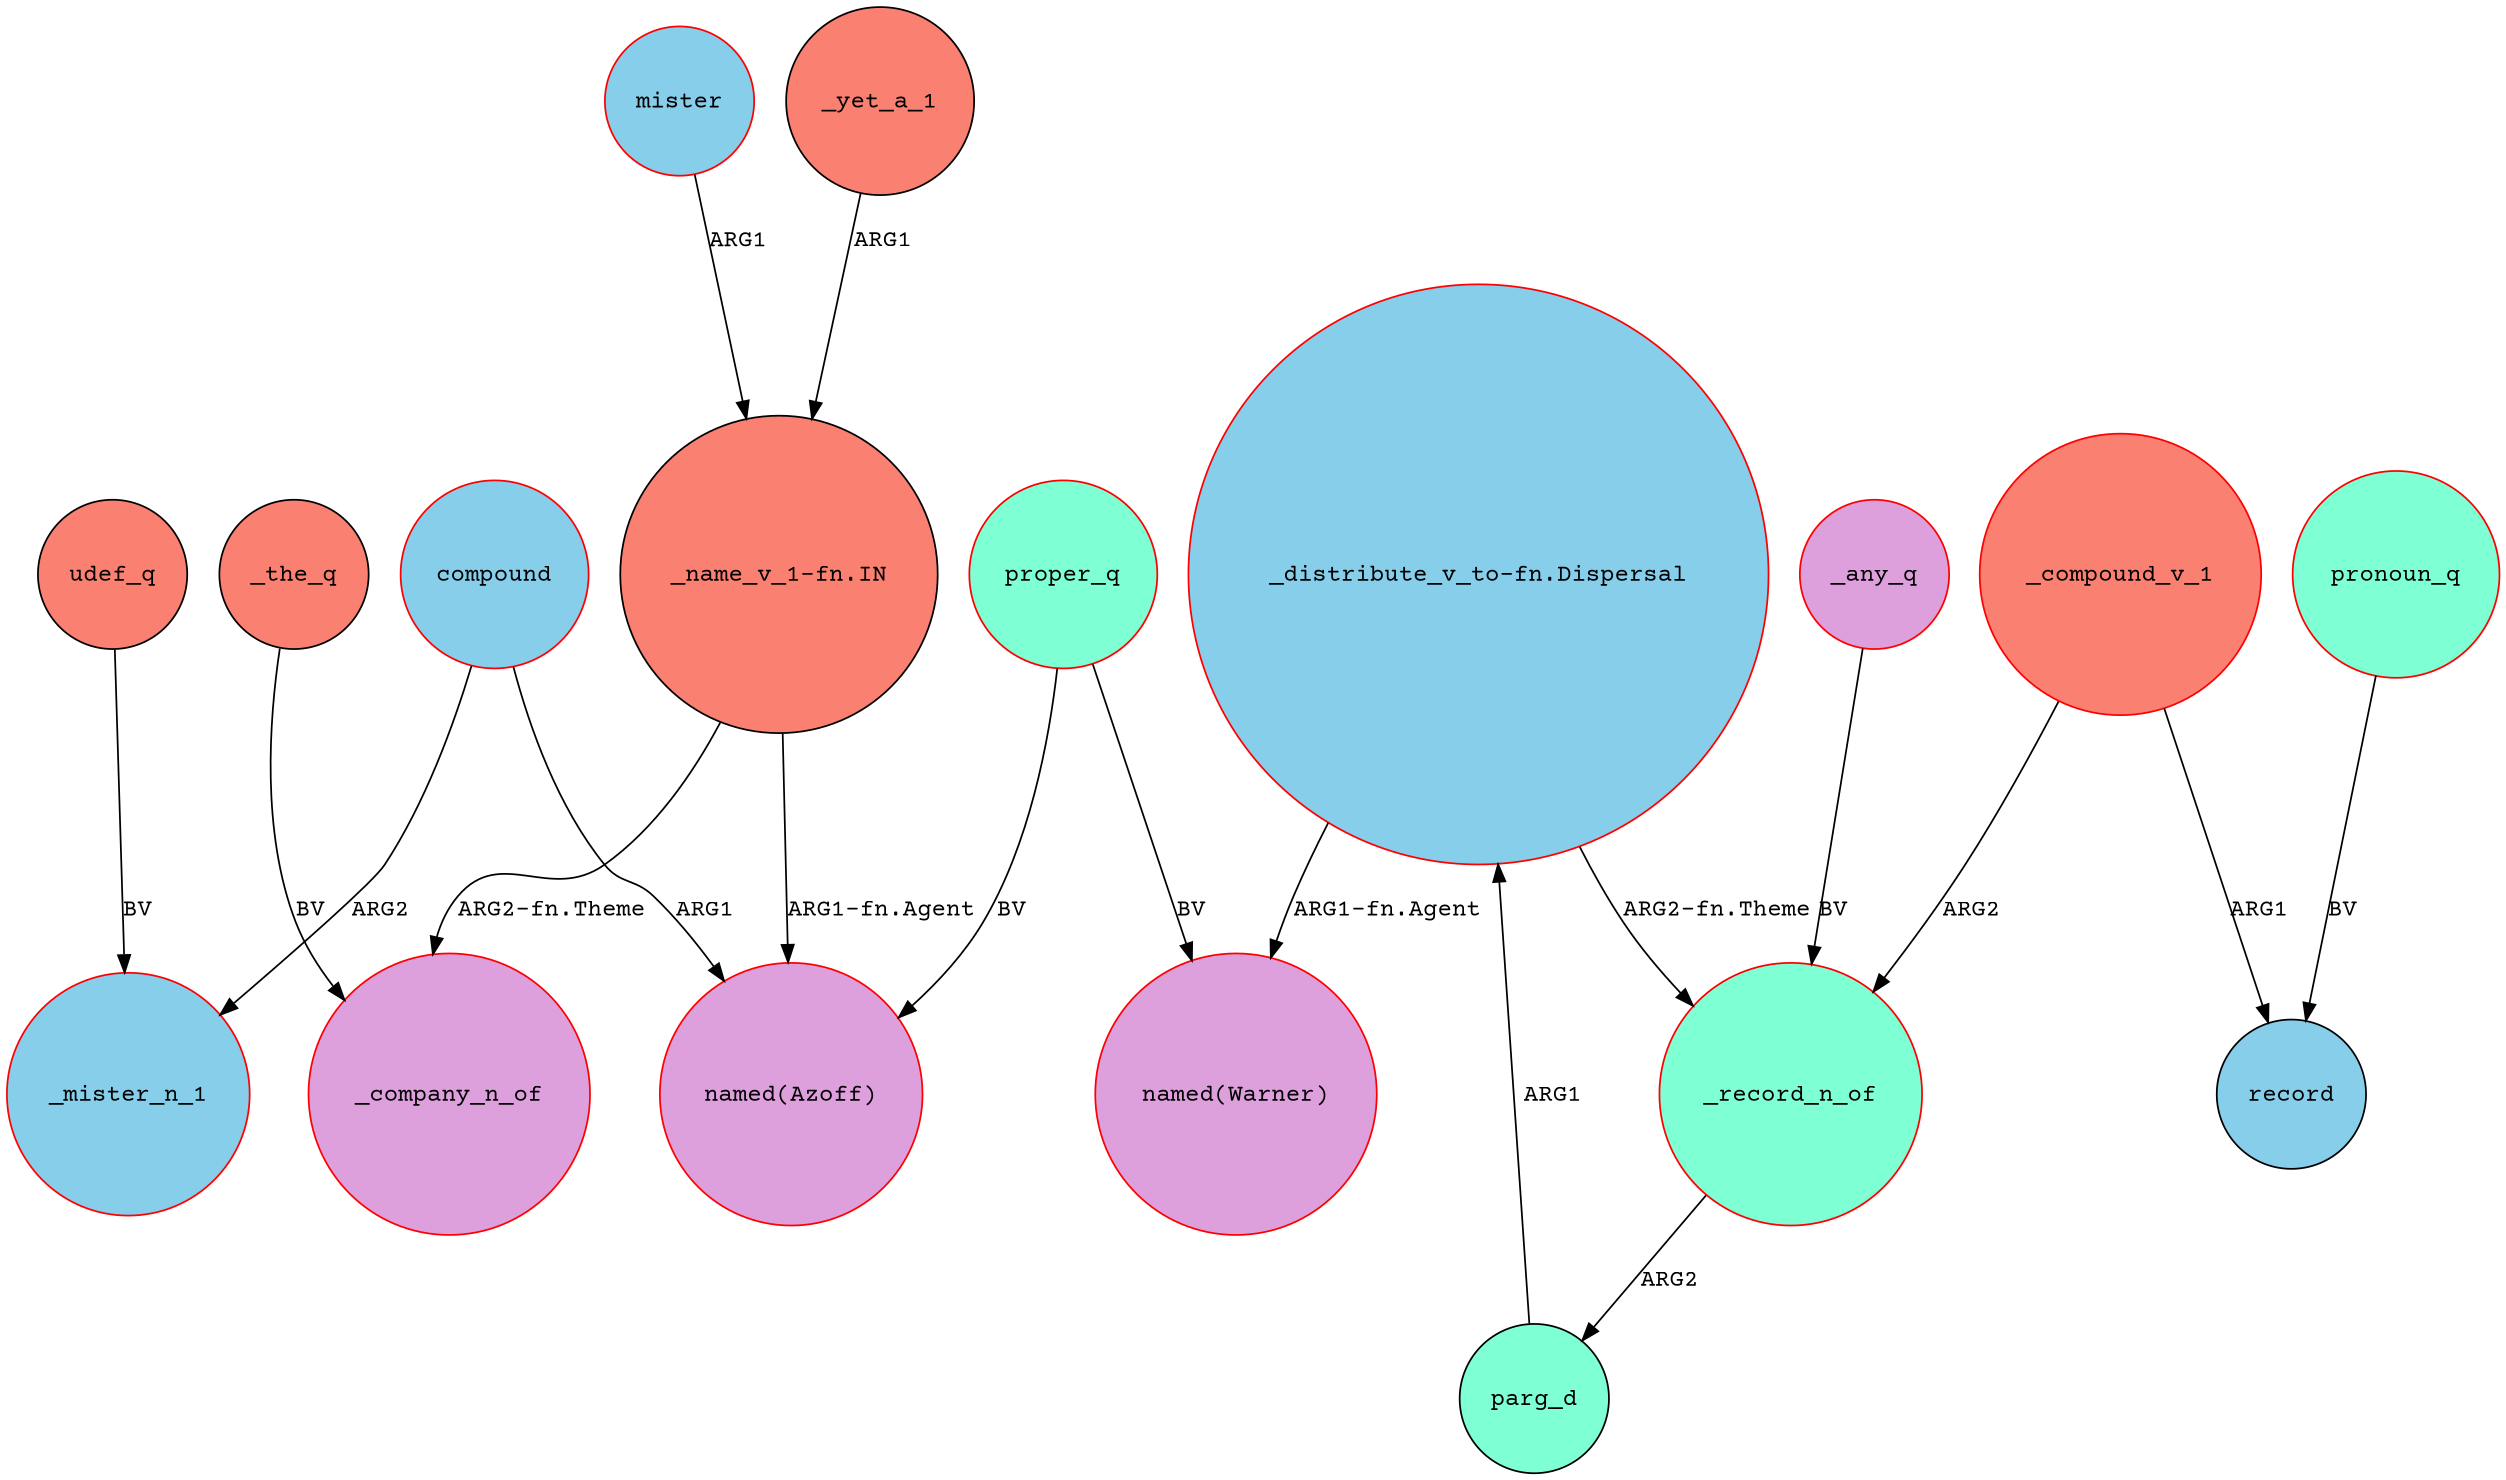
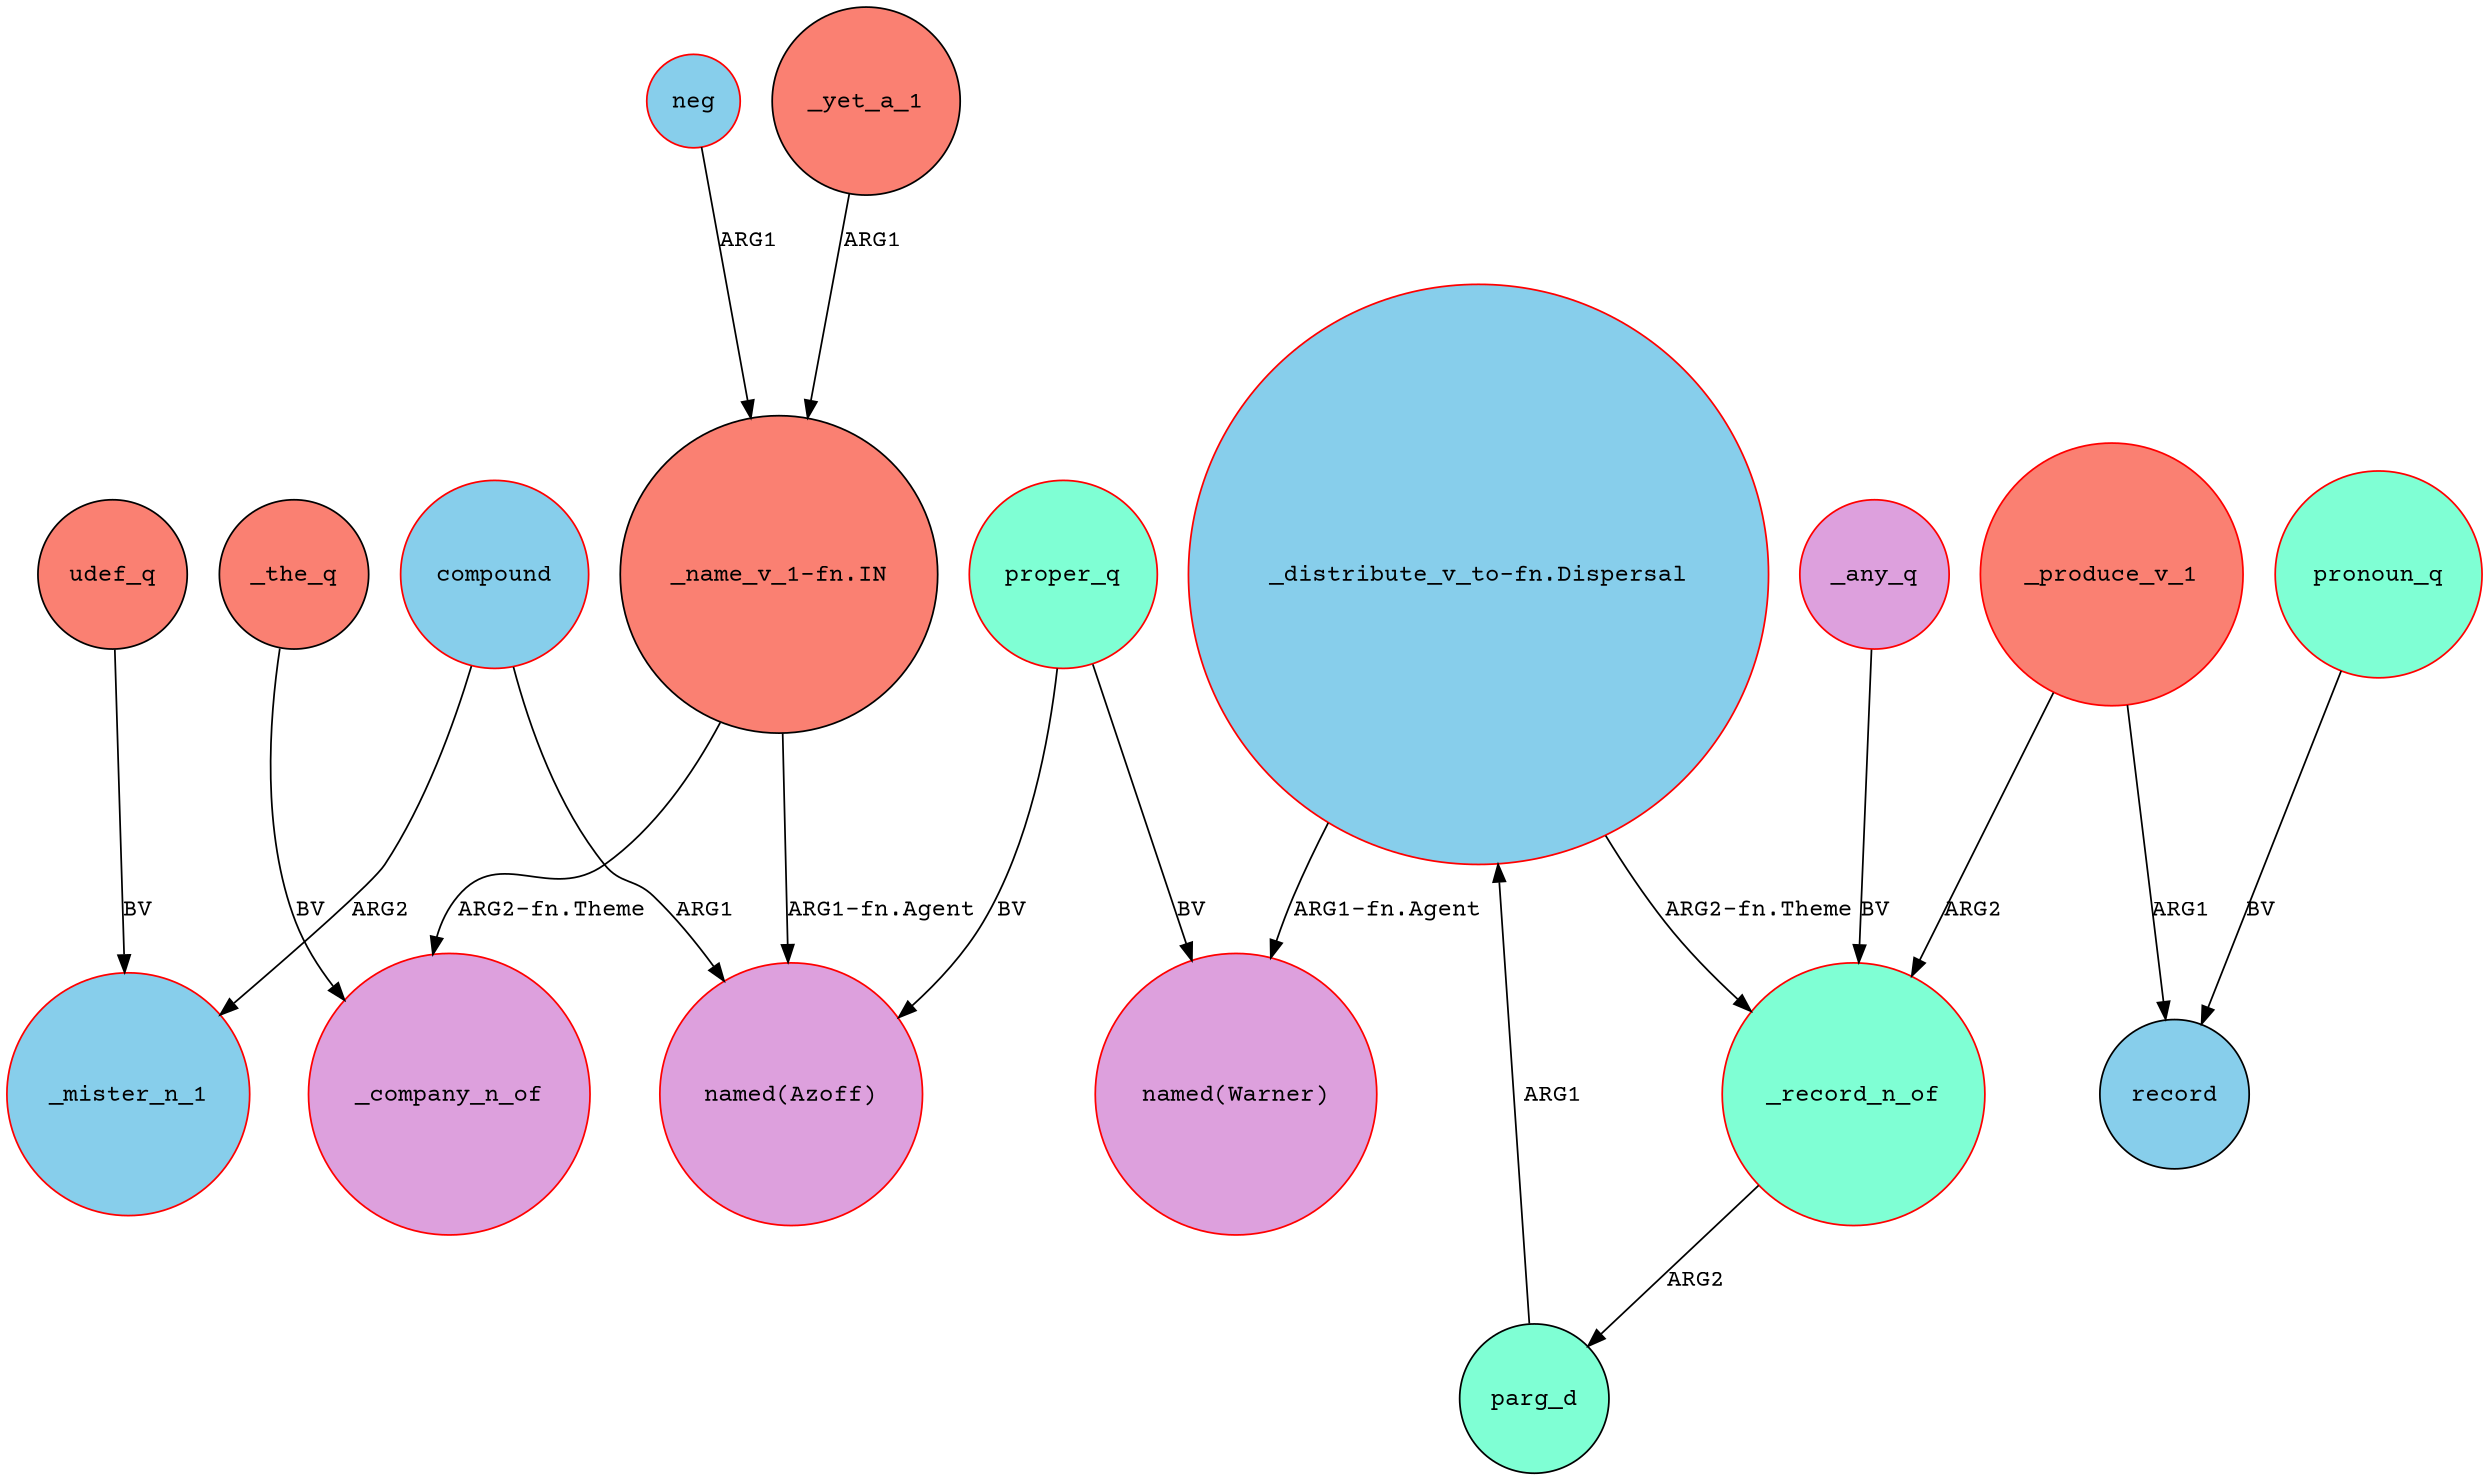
(680, 101) -> (693, 101)
(2120, 574) -> (2112, 574)
